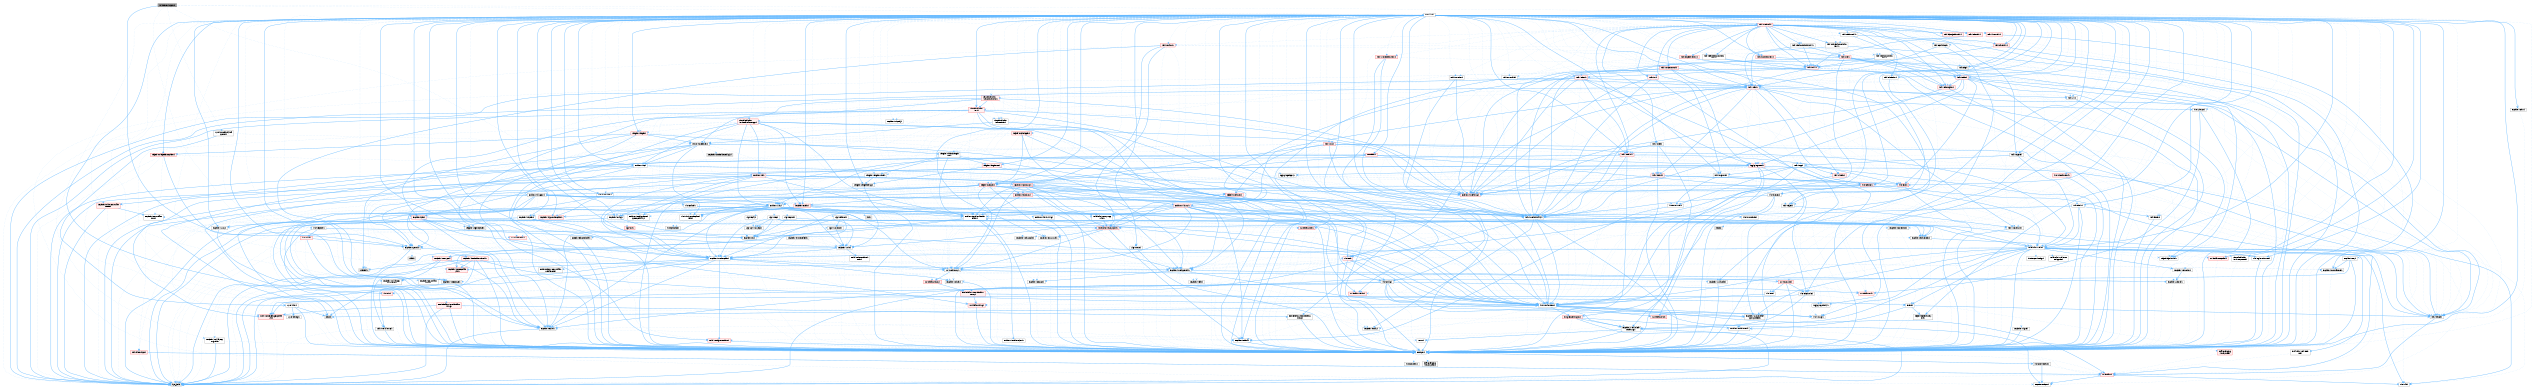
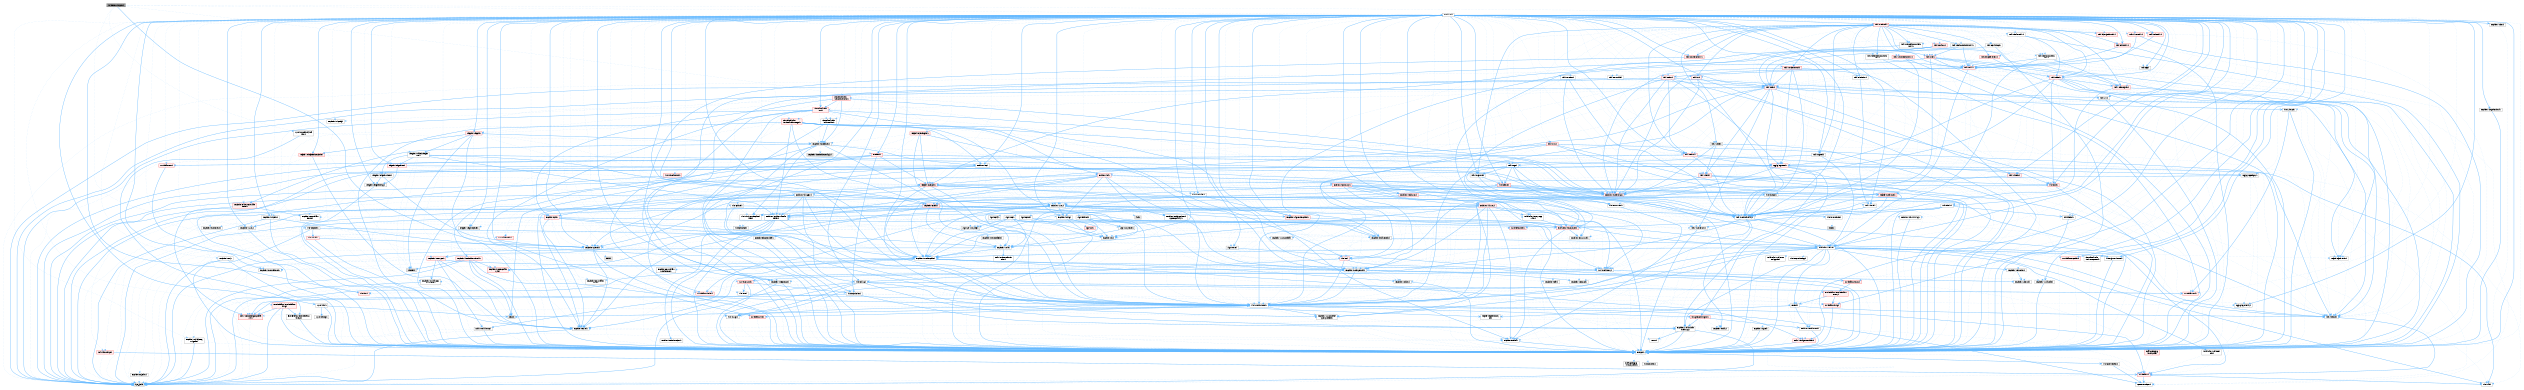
(1900, 44) -> (2066, 62)
none -> (2491, 110)
(223, 133) -> (303, 133)
(700, 144) -> (821, 144)
none -> (167, 166)
(1166, 178) -> (1590, 180)
(840, 192) -> (856, 187)
(1788, 206) -> (1870, 206)
(154, 217) -> (310, 217)
(1025, 238) -> (1282, 238)
(894, 241) -> (1234, 260)
(1034, 252) -> (1576, 250)
(1090, 259) -> (1561, 220)
(2342, 264) -> (247, 264)
(551, 270) -> (666, 270)
(634, 293) -> (761, 275)
none -> (139, 375)
(1038, 382) -> (1128, 383)
